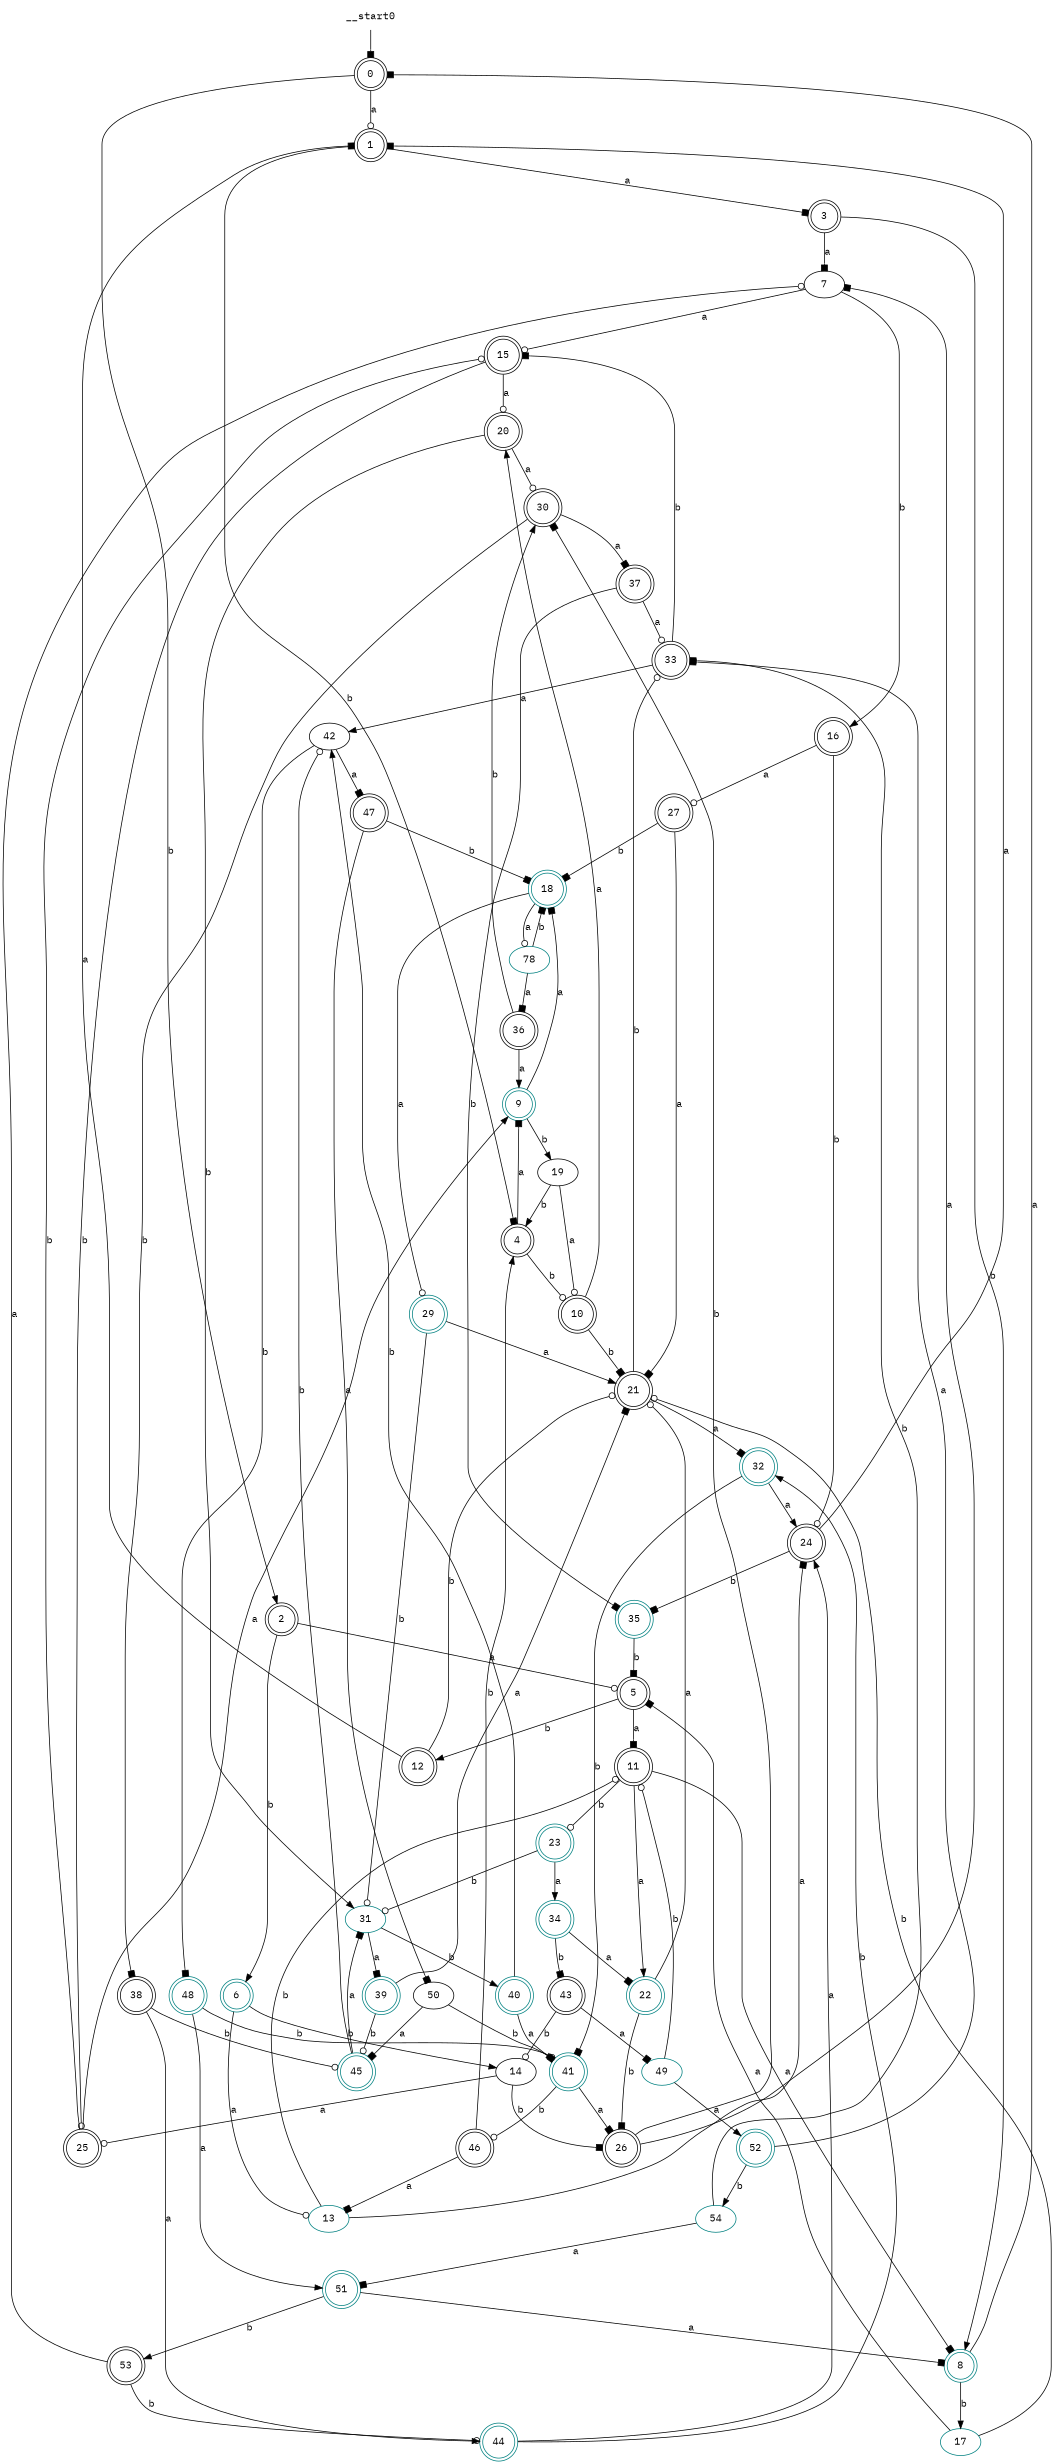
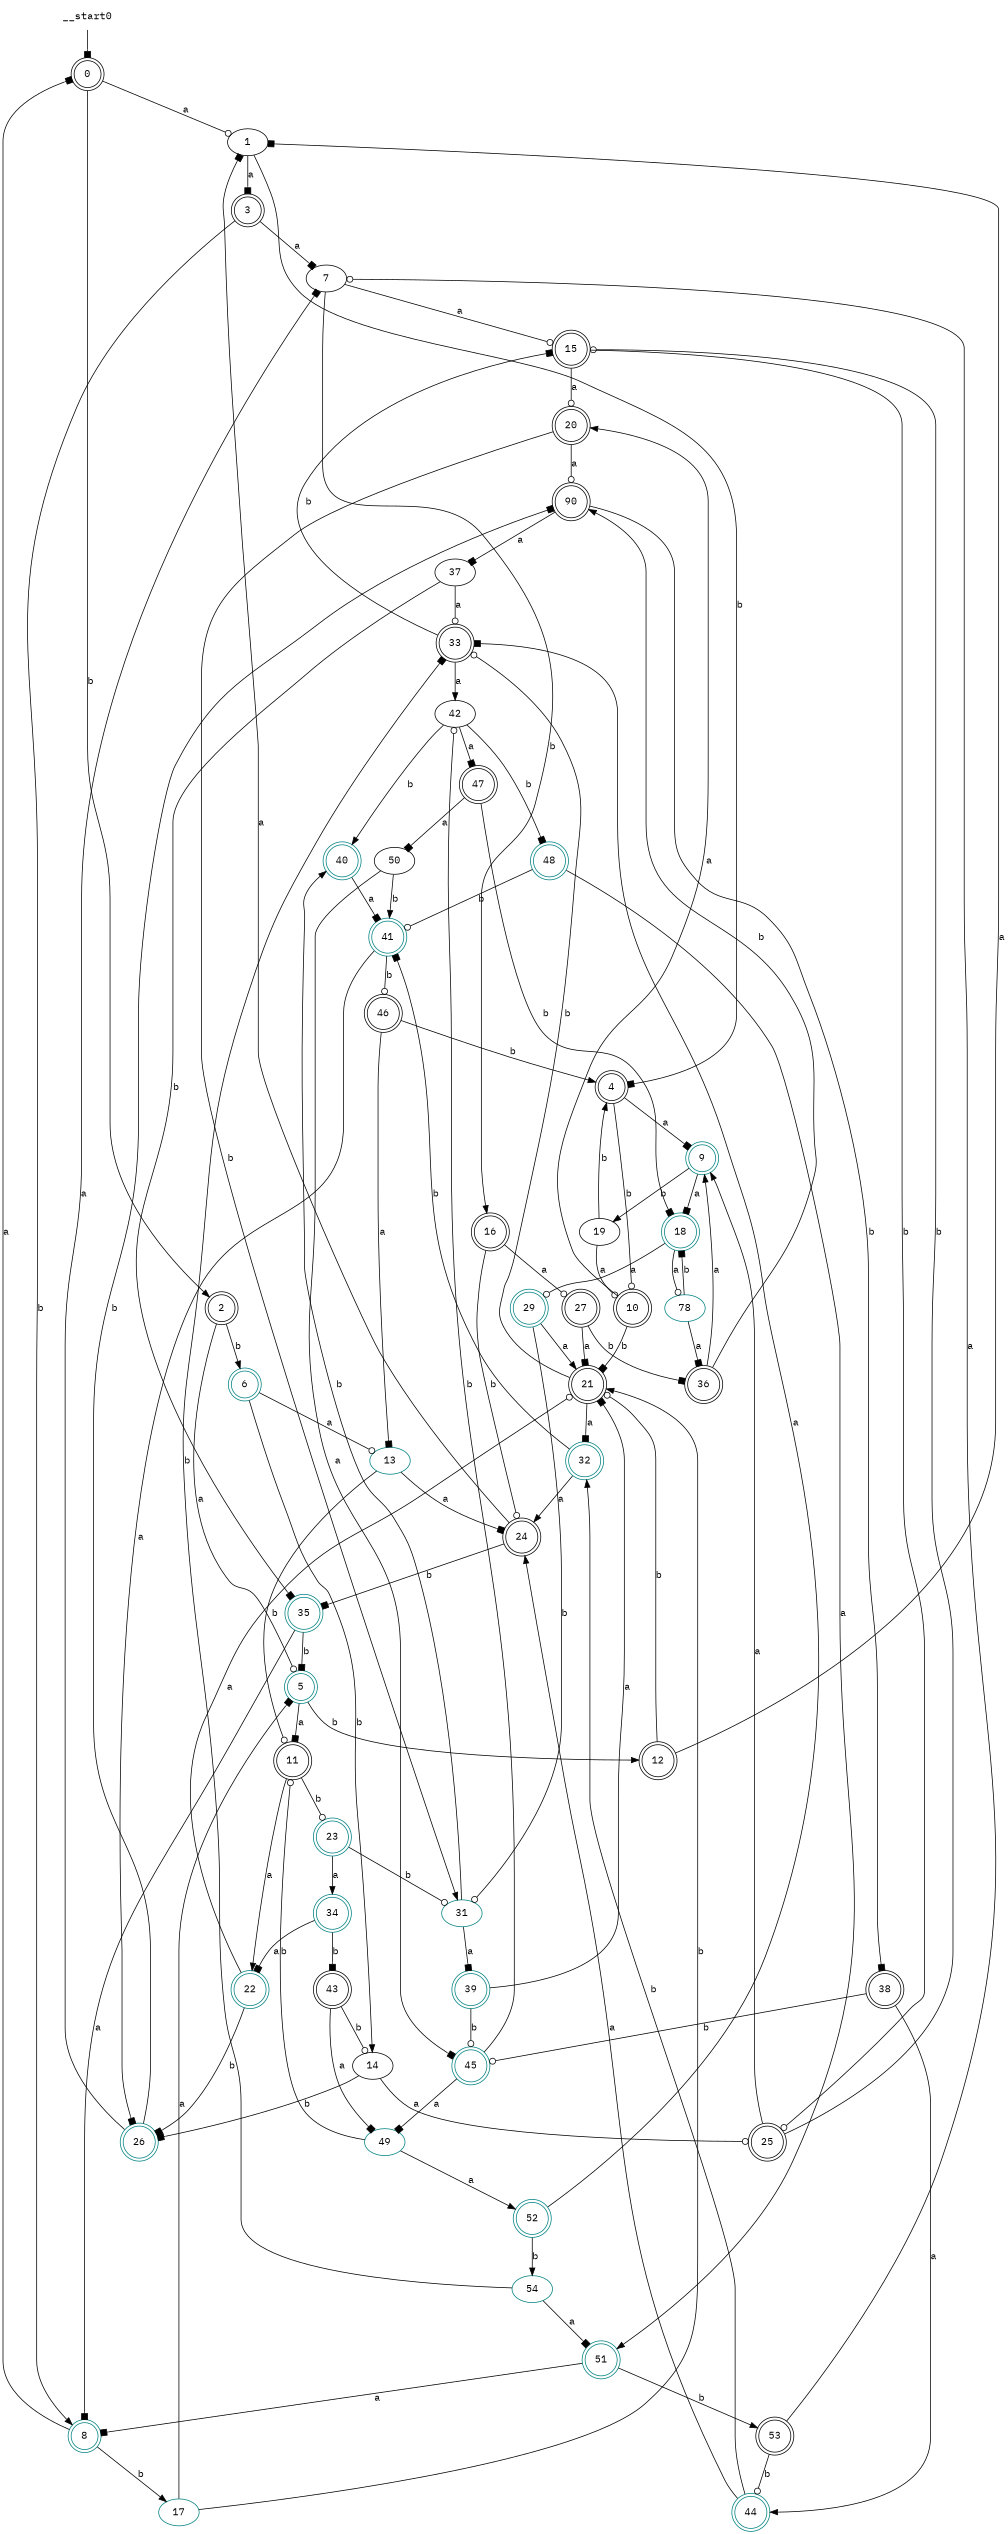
(371, 145) -> (248, 142)
(543, 508) -> (571, 502)
(635, 584) -> (455, 572)
(614, 849) -> (626, 1363)
(389, 1379) -> (397, 780)
(633, 1693) -> (301, 1687)
(891, 1898) -> (698, 2113)
(348, 1996) -> (430, 2102)
(766, 2056) -> (101, 1997)
(622, 2148) -> (139, 2142)
